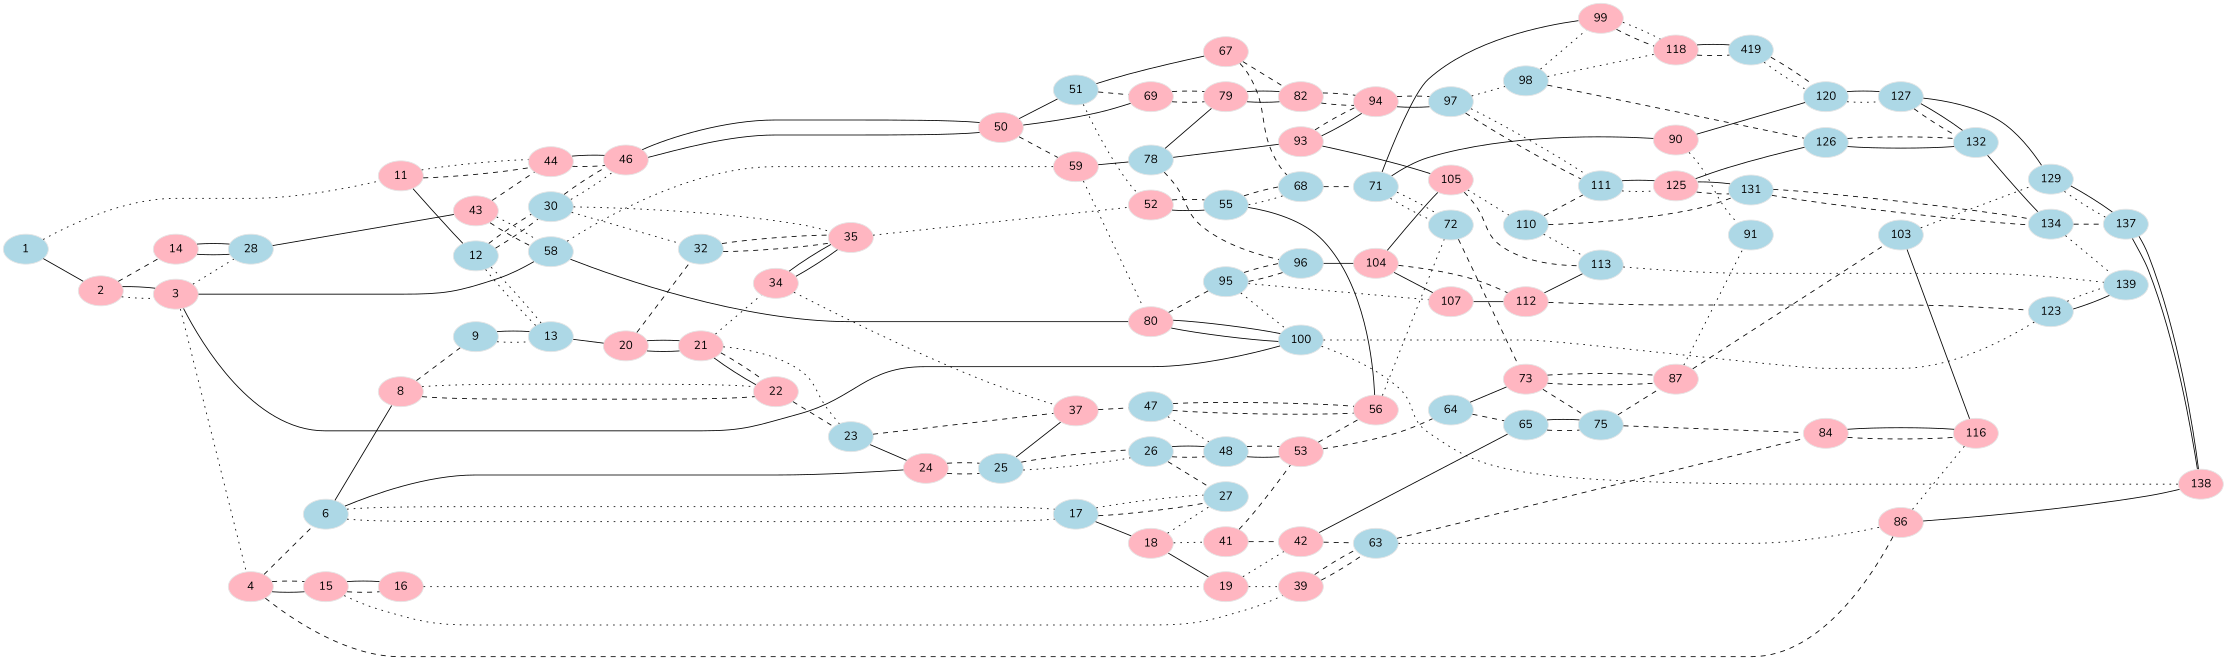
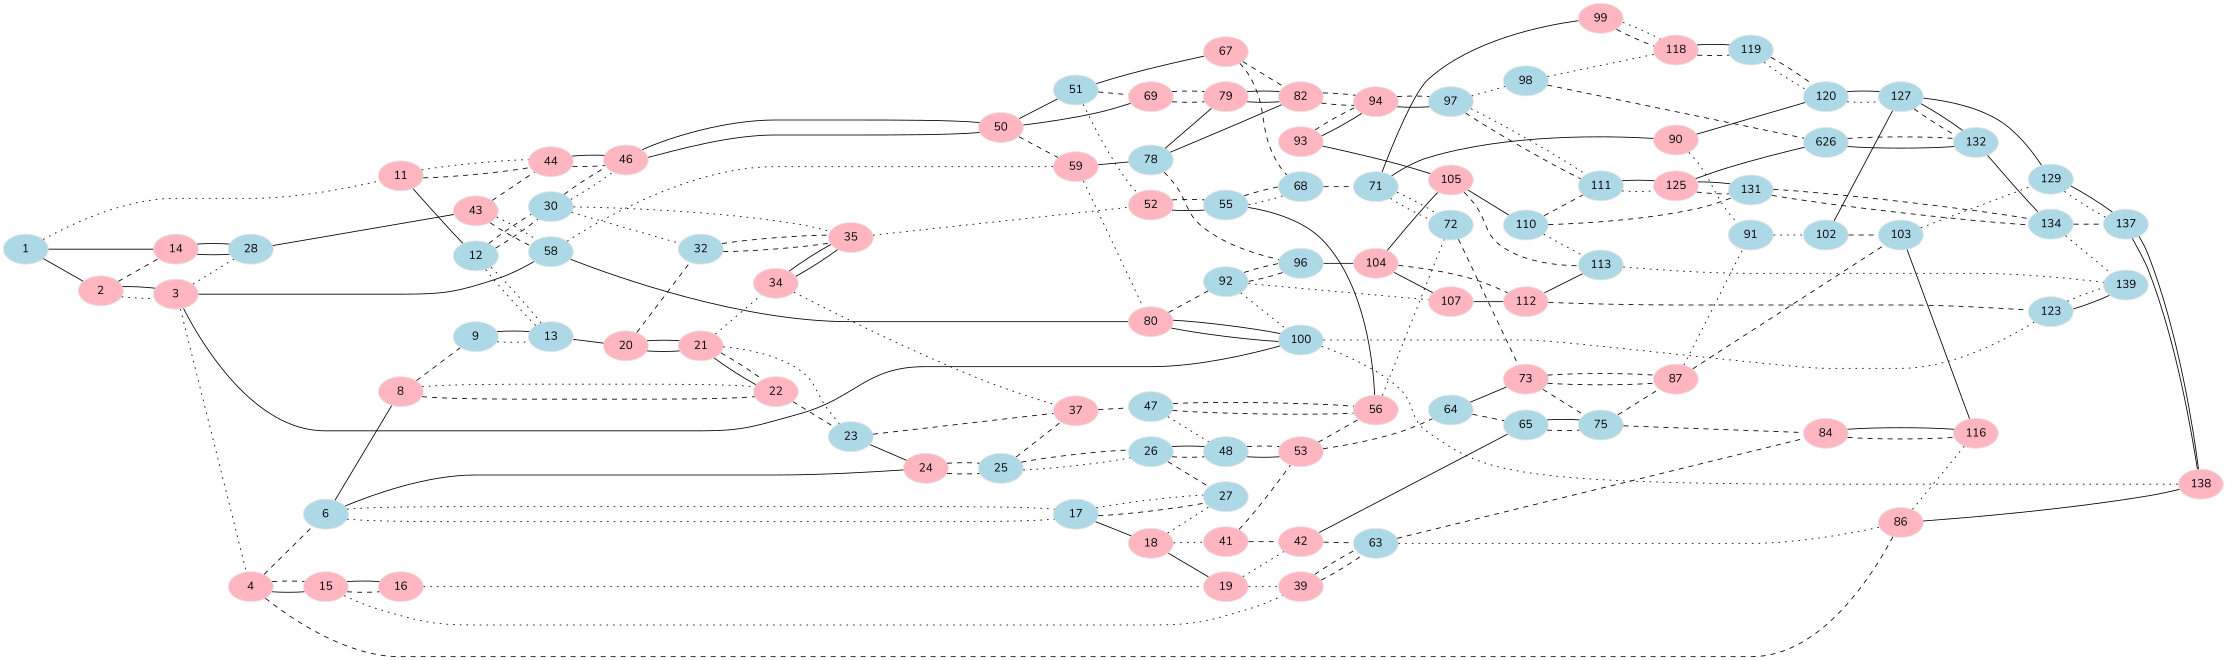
(1563, 50) -> none
(1751, 50) -> (1751, 50)
(1826, 142) -> (1826, 142)
(1226, 151) -> (1226, 129)
(1488, 203) -> (1488, 203)
none -> (1826, 235)
none -> (101, 249)
(1226, 282) -> (1226, 282)
(1038, 440) -> (1038, 440)
